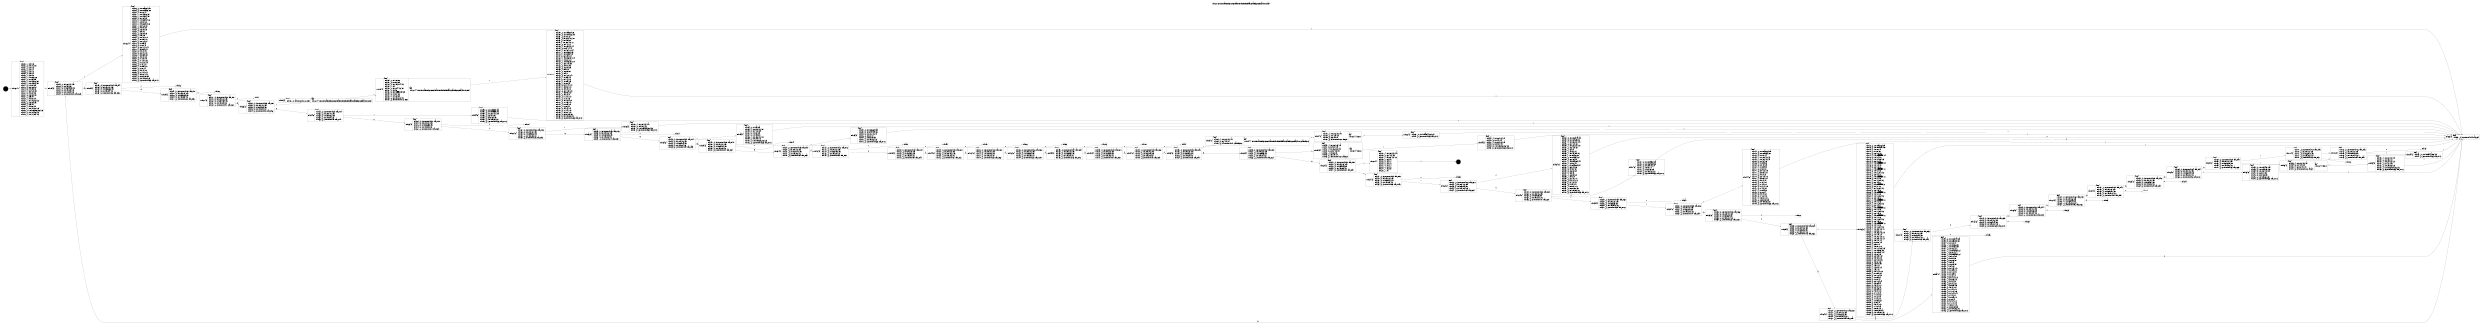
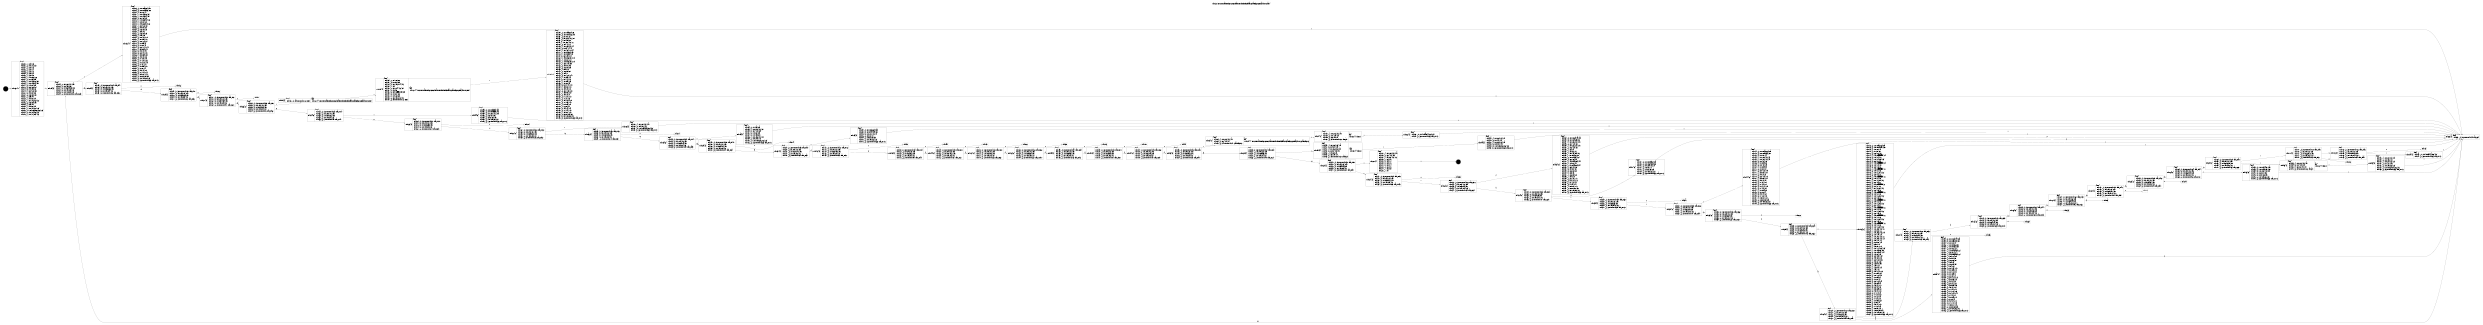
none -> (198, 98)
